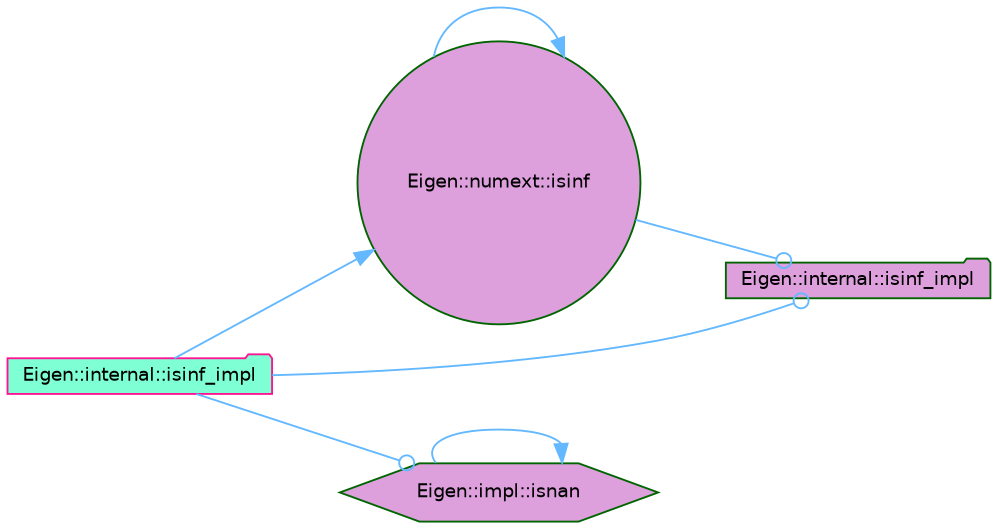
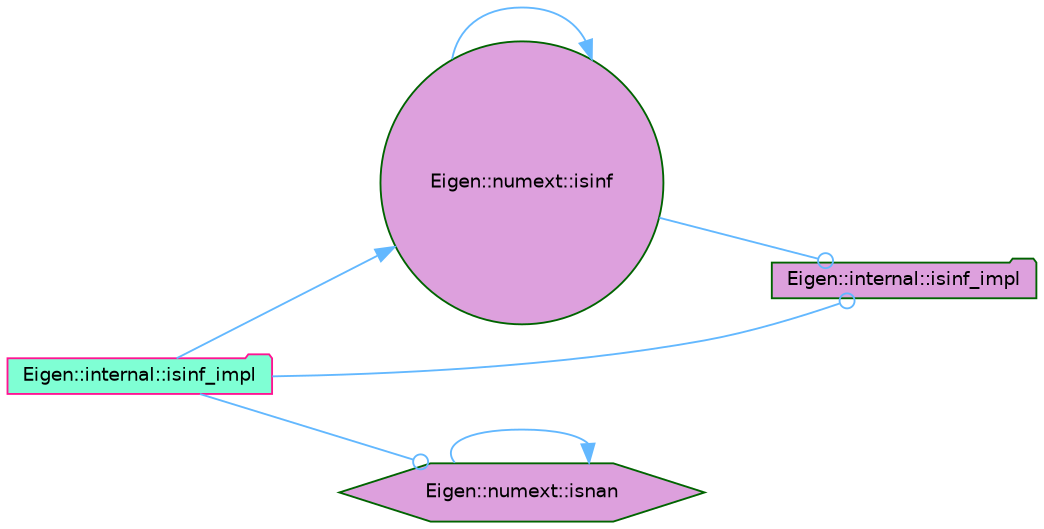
(499, 492) -> (522, 492)
